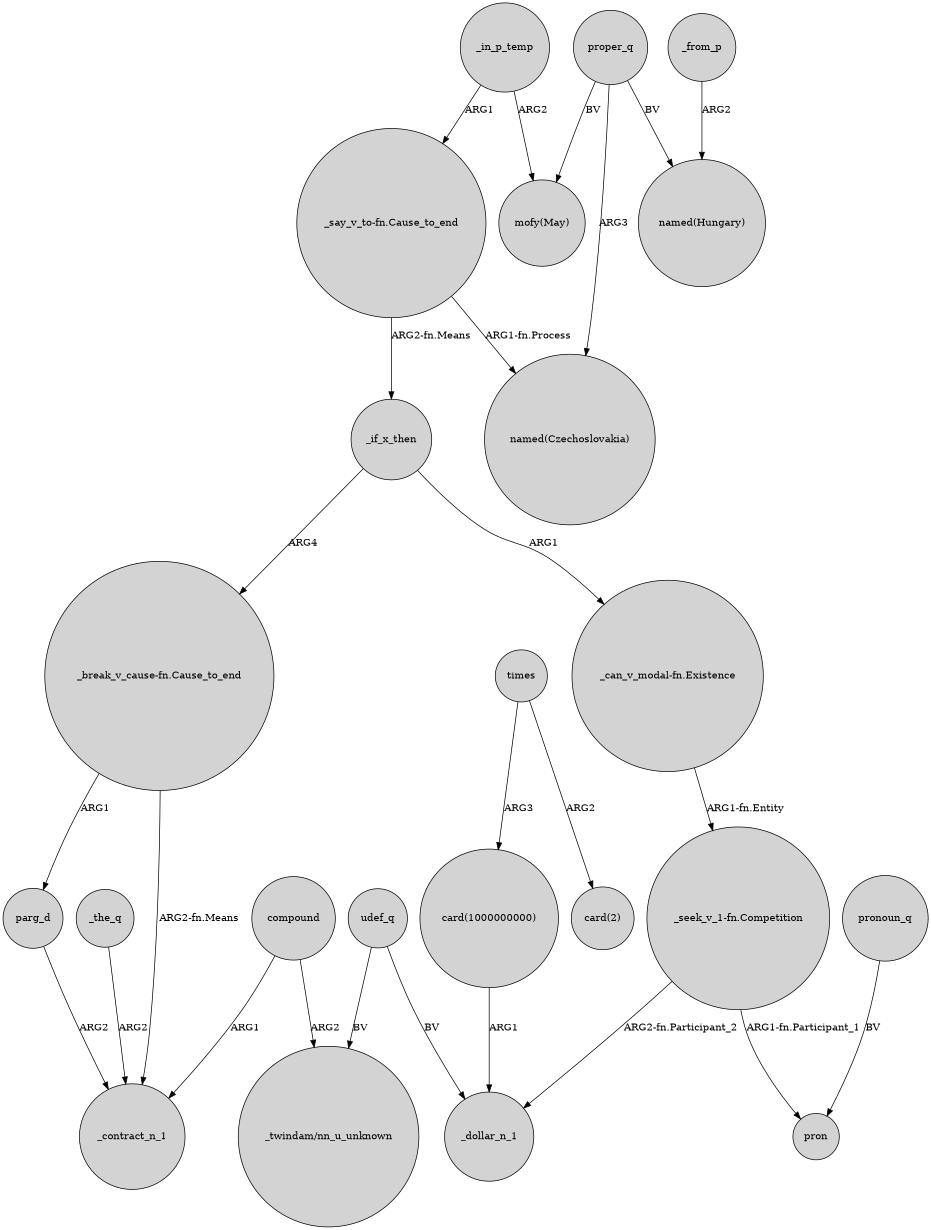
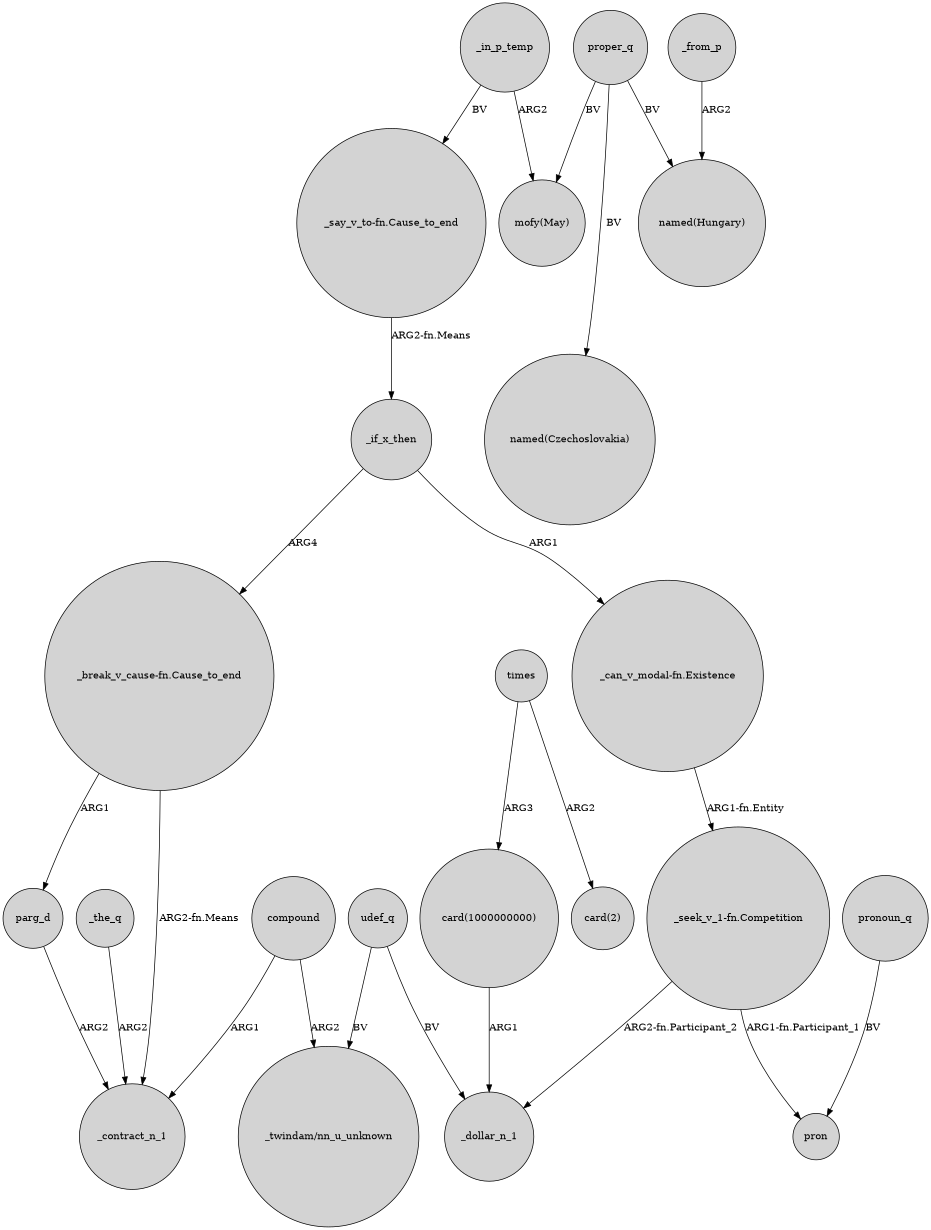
(480, 110) -> (480, 110)
(614, 223) -> (614, 223)
(481, 332) -> none
